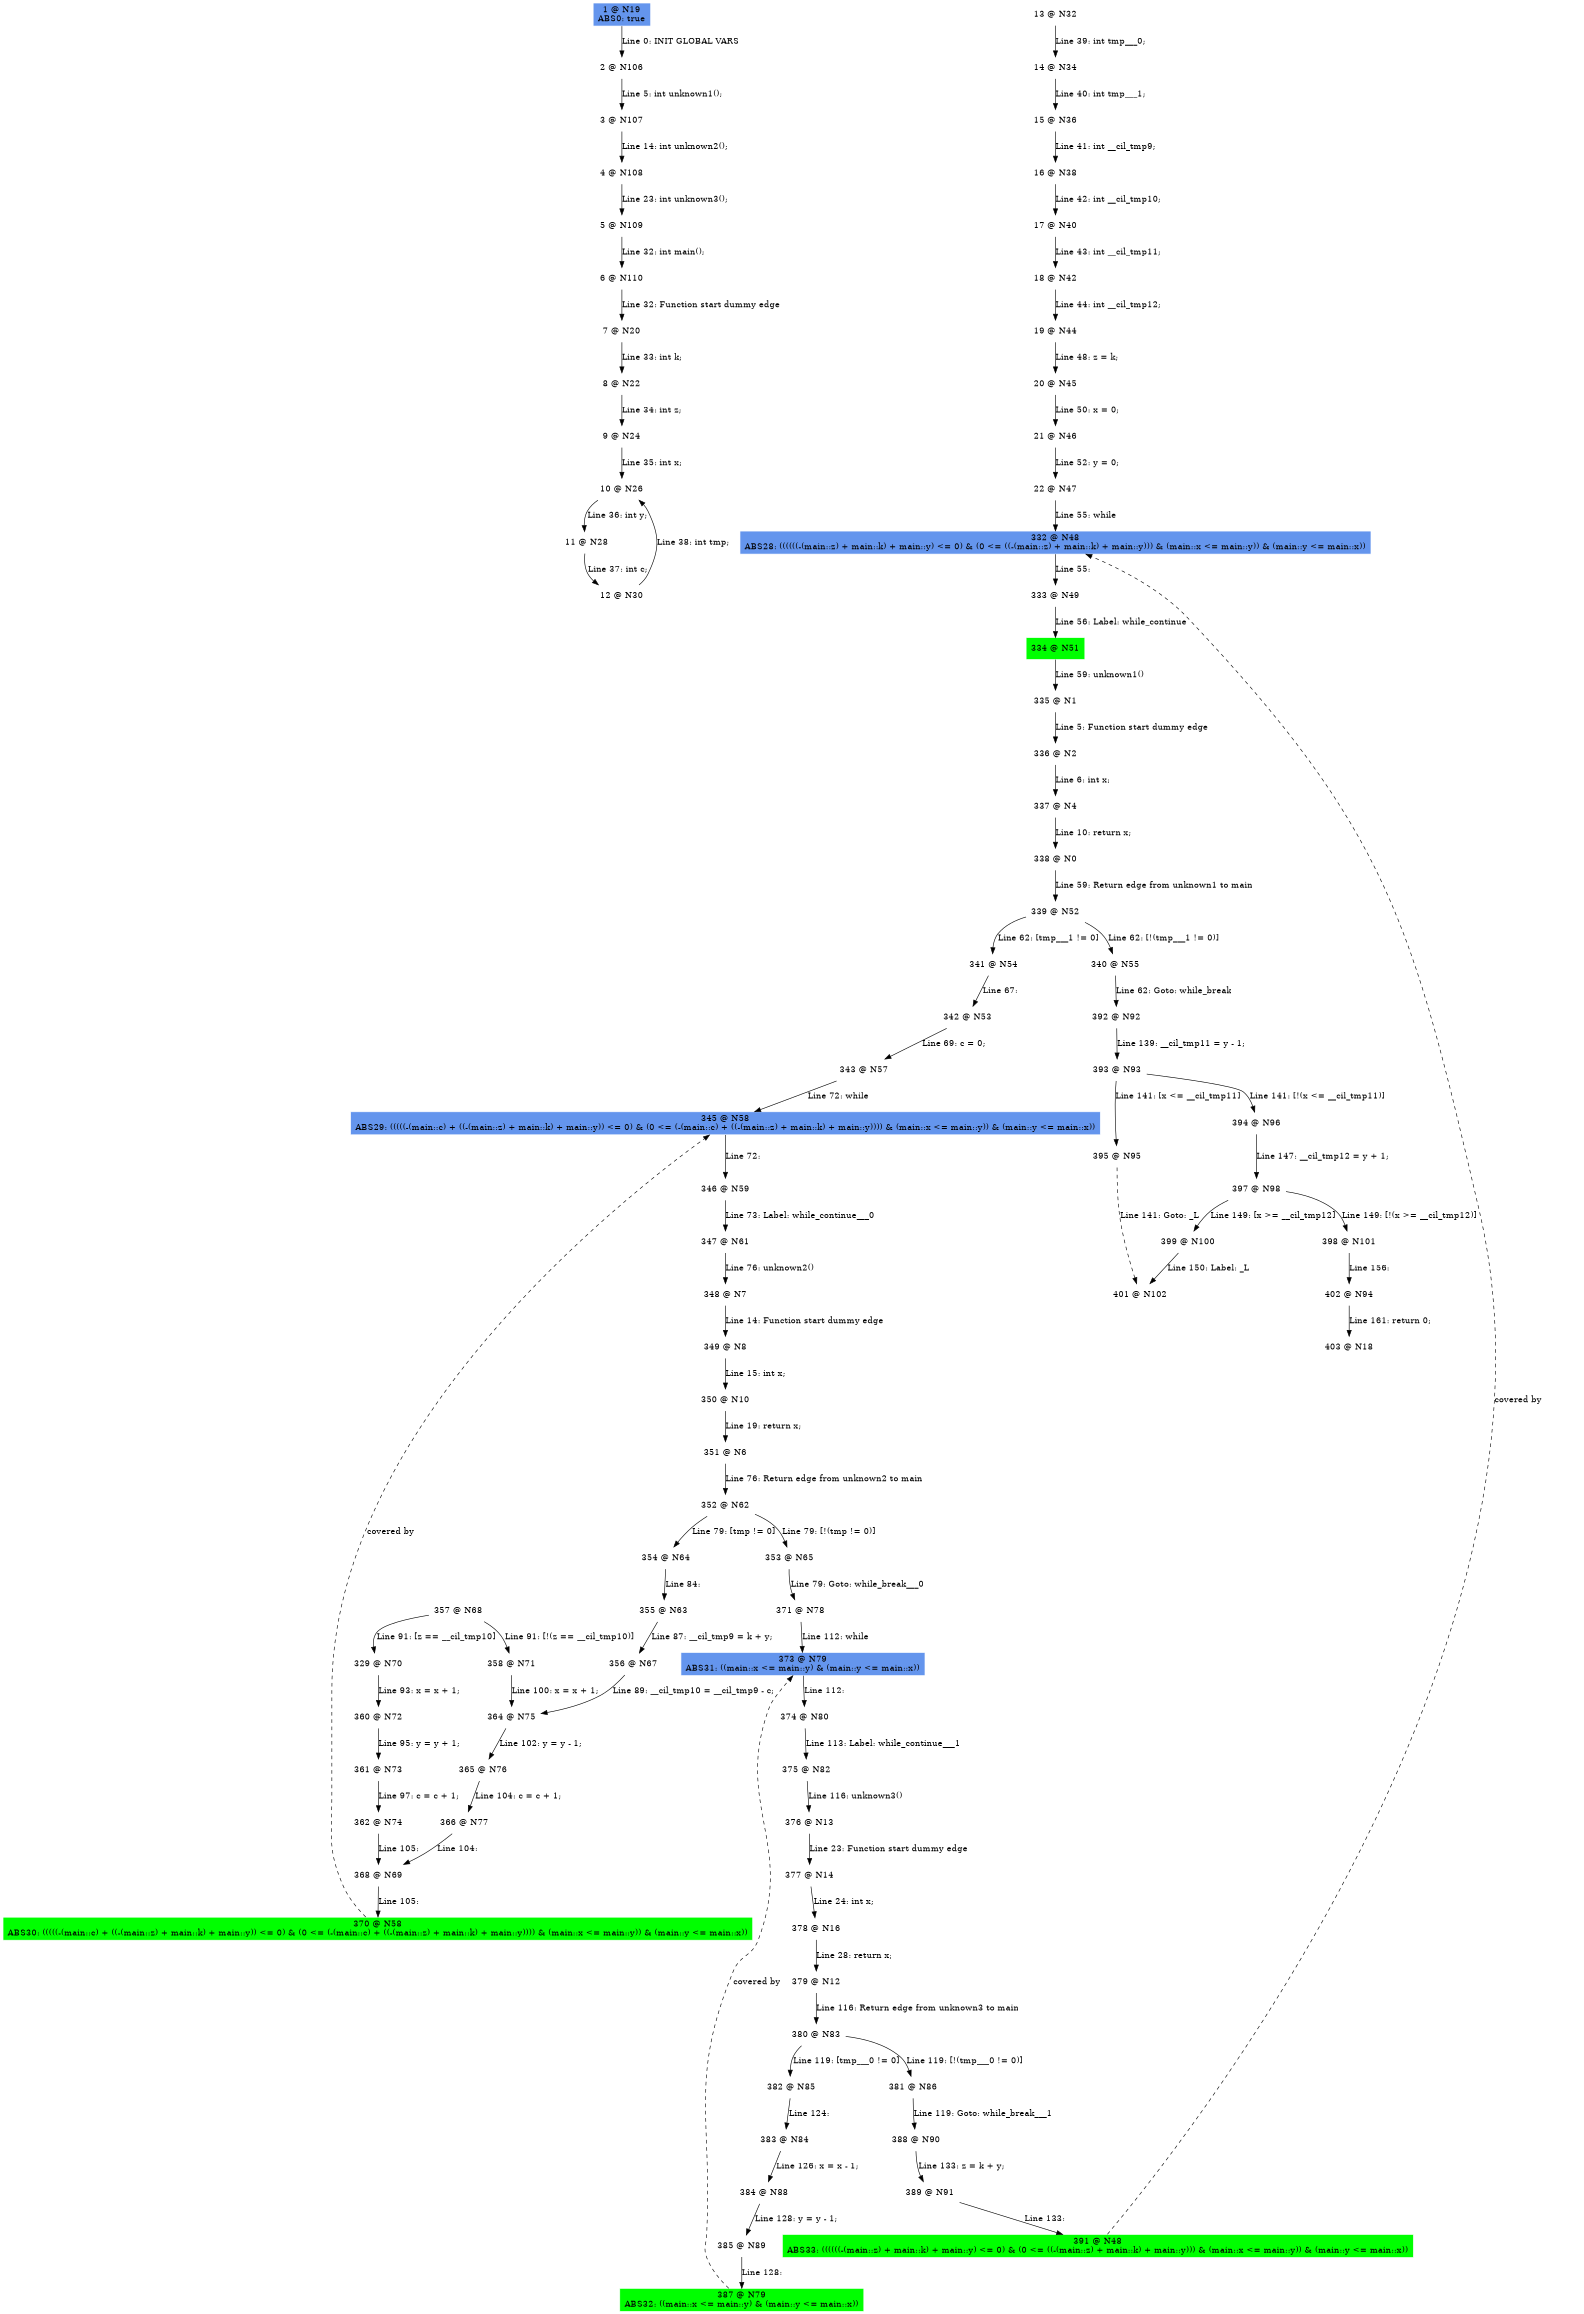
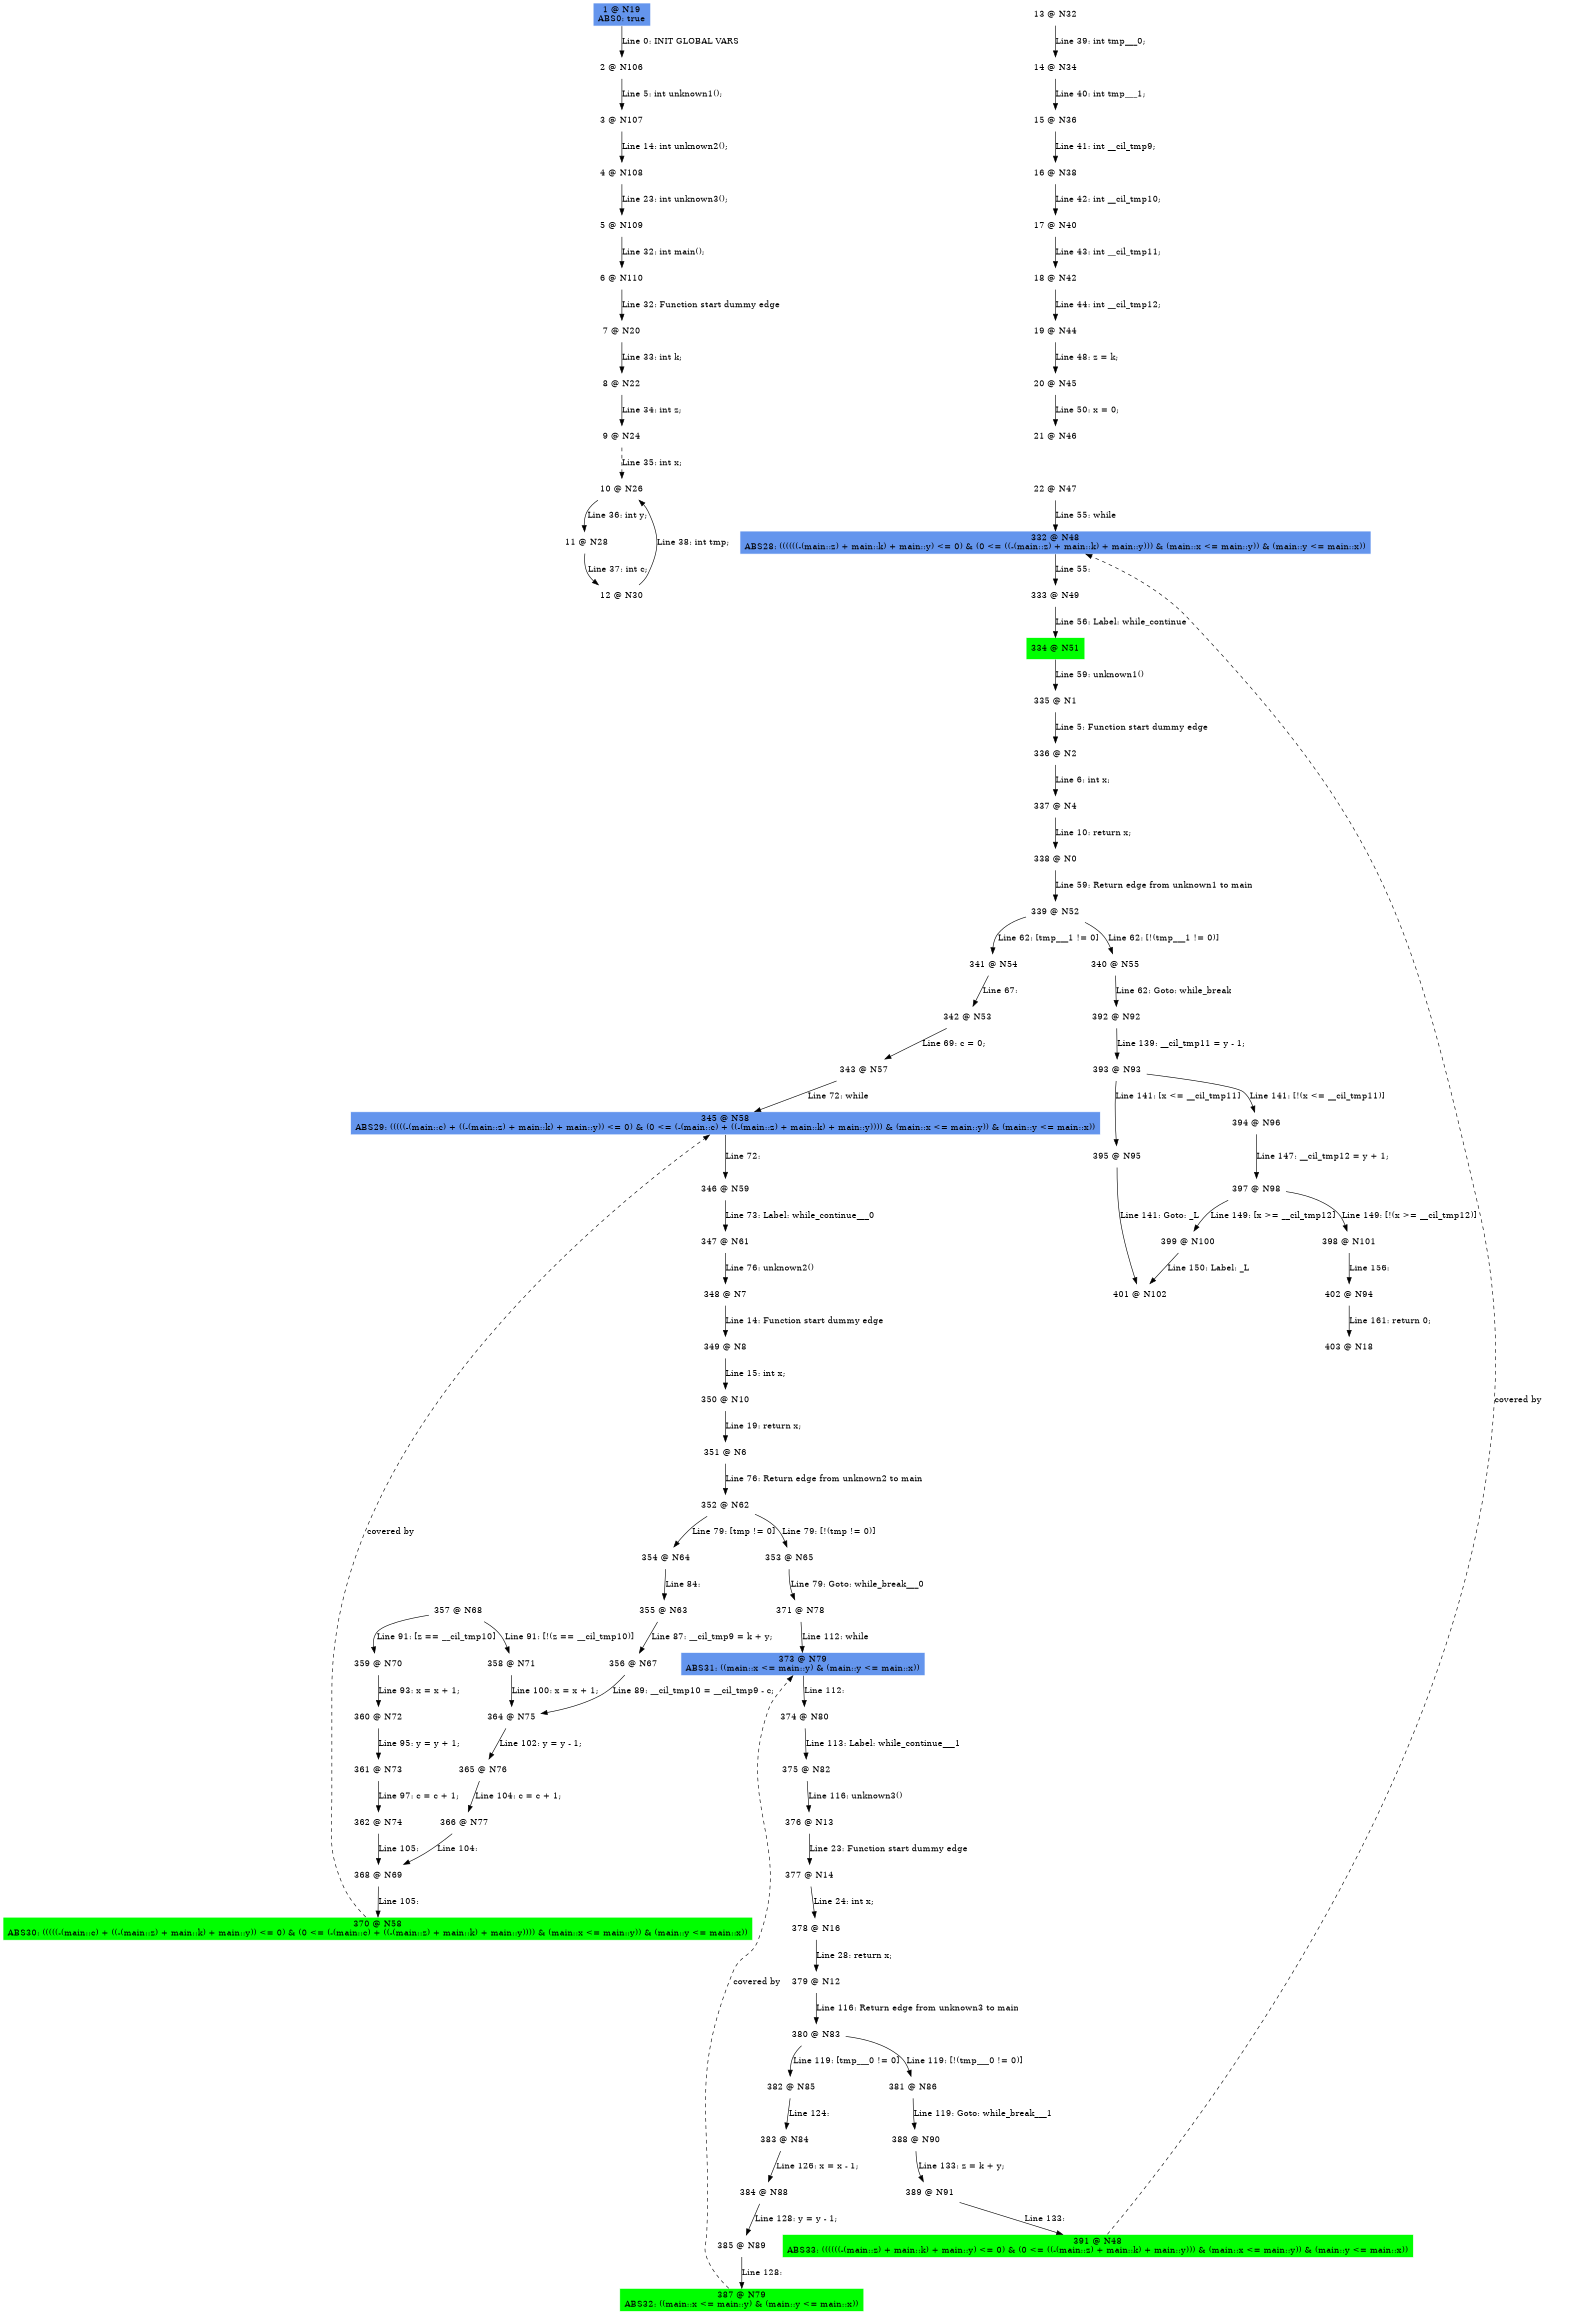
(622, 460) -> (622, 460)
(1055, 460) -> none
(1121, 1223) -> (1121, 1223)
(378, 1664) -> (378, 1664)
